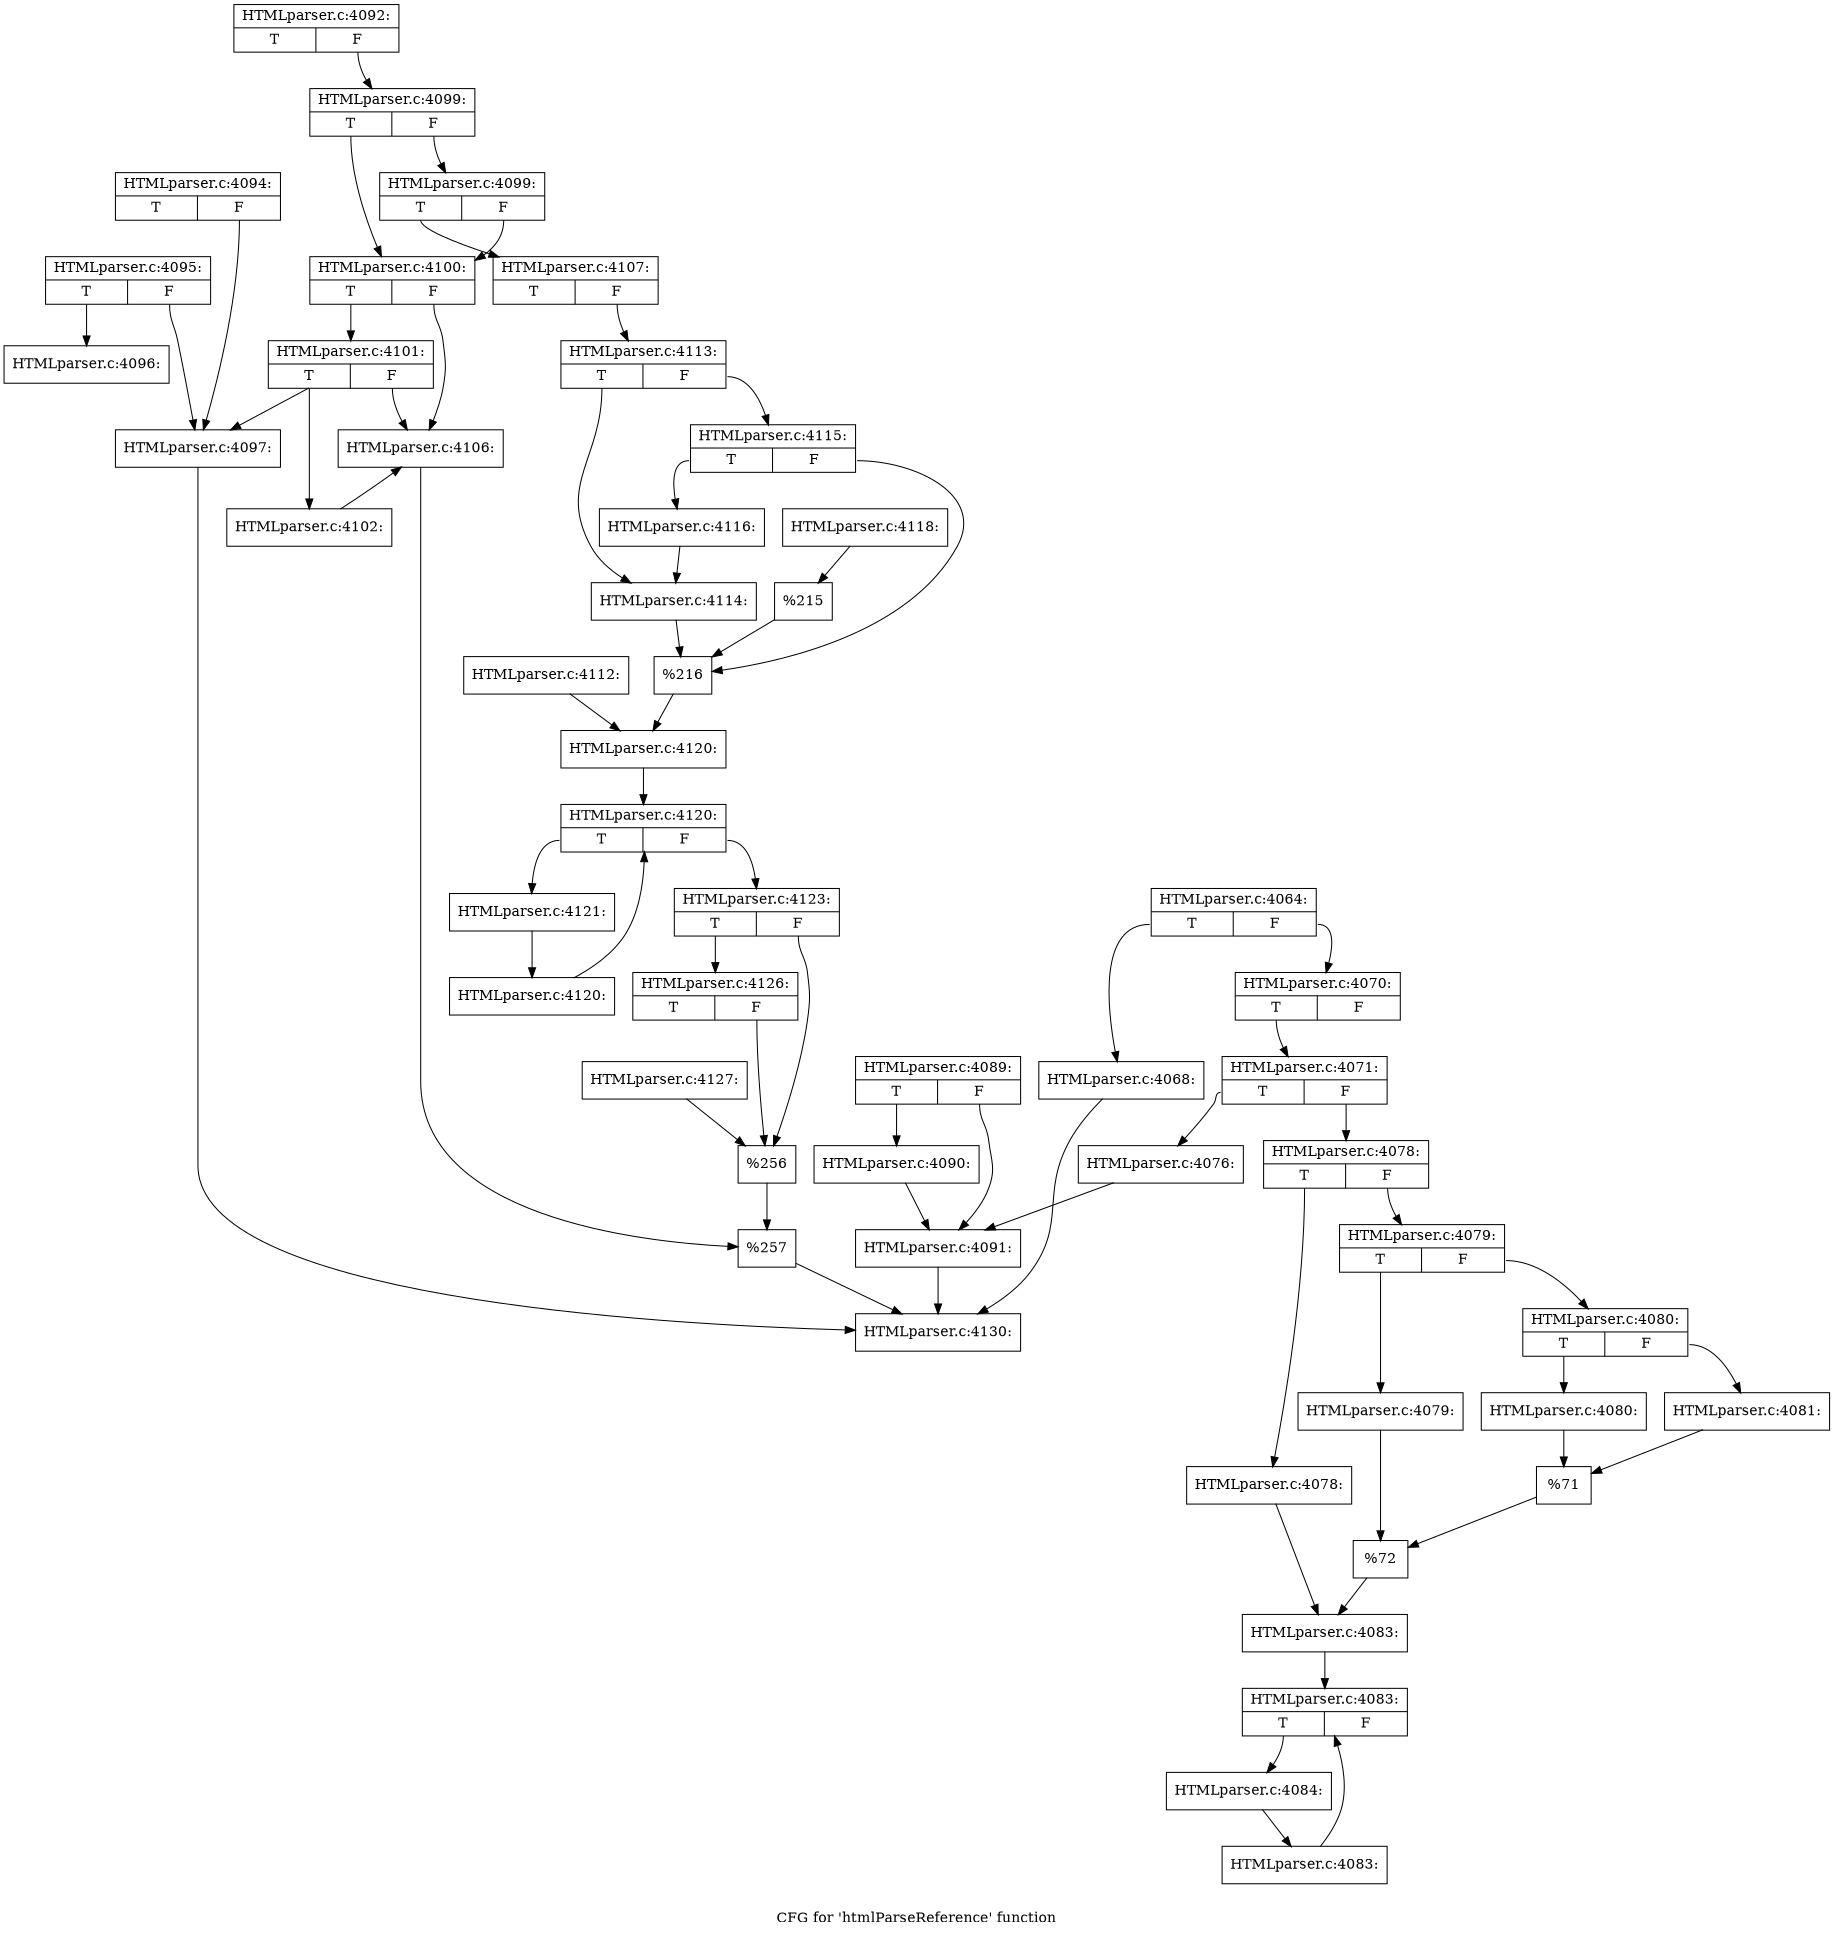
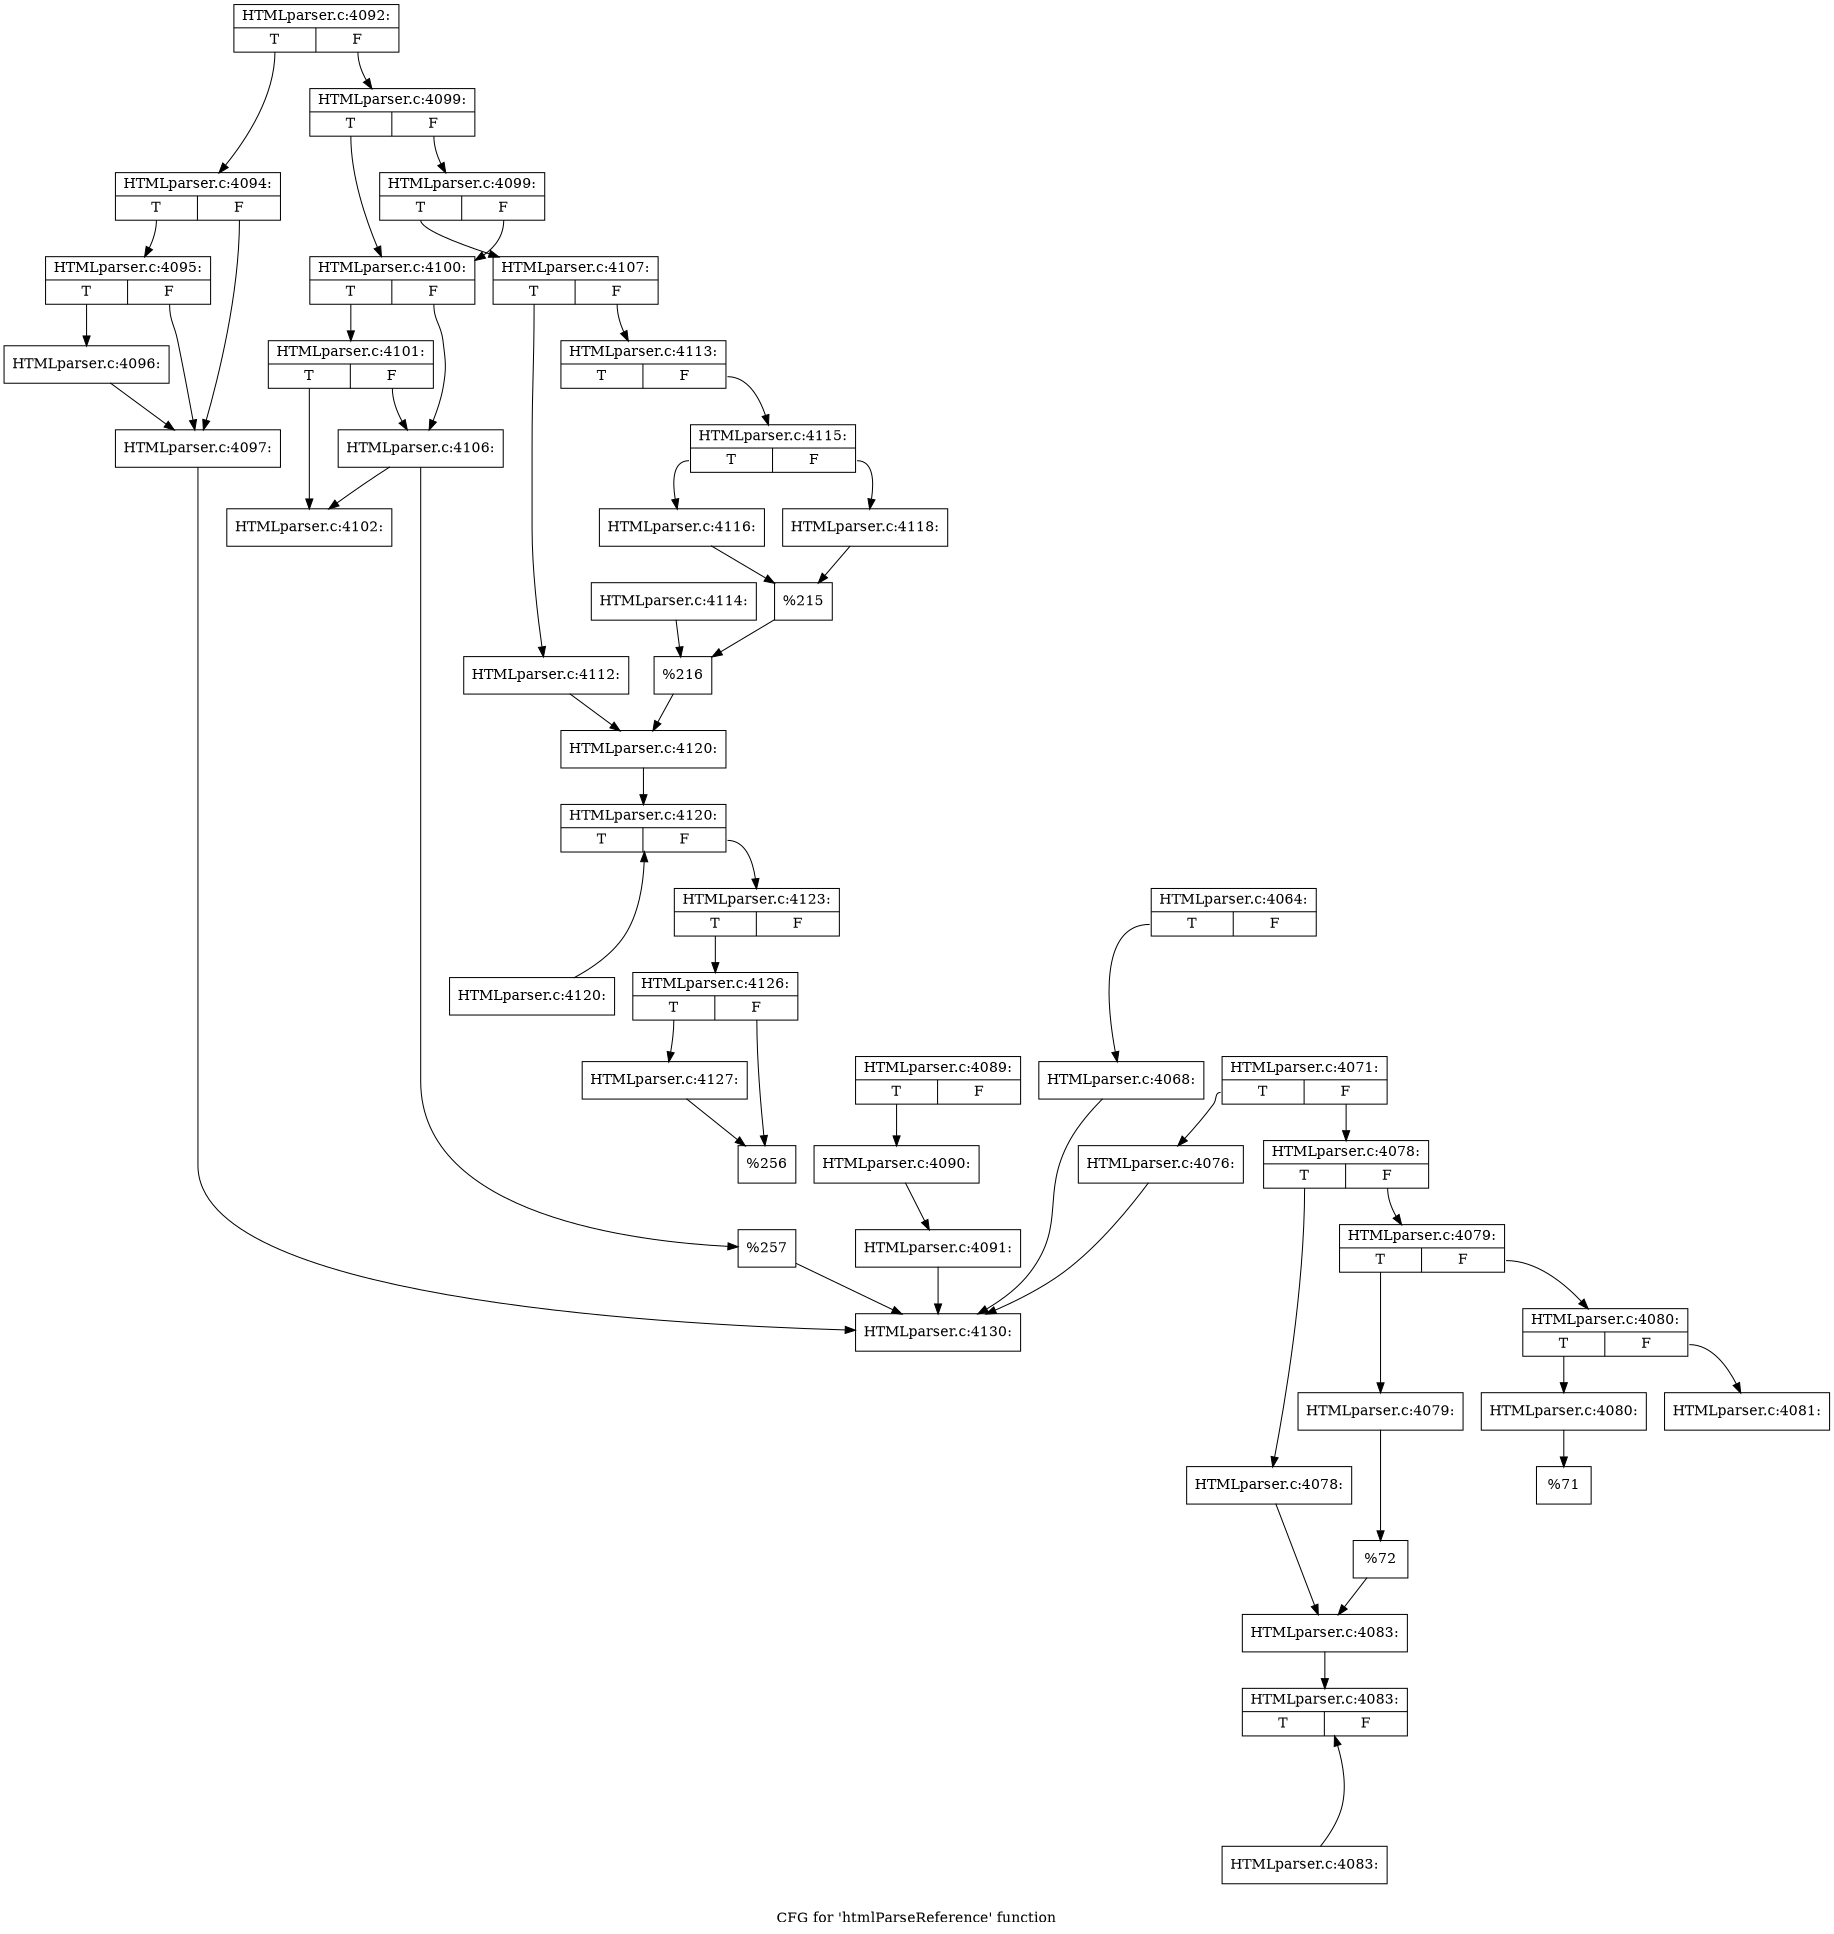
none -> (259, 112)
none -> (154, 235)
(274, 407) -> (138, 403)
none -> (532, 476)
(579, 489) -> none
(367, 491) -> (363, 484)
(678, 559) -> (738, 562)
(920, 591) -> (872, 476)
(532, 912) -> none
(1318, 996) -> none
none -> (673, 1036)
(805, 1037) -> none
(992, 1166) -> none
(767, 1201) -> none
(1060, 1202) -> (1081, 1258)
(1652, 1450) -> none
(1477, 1520) -> none
(1249, 1791) -> none
